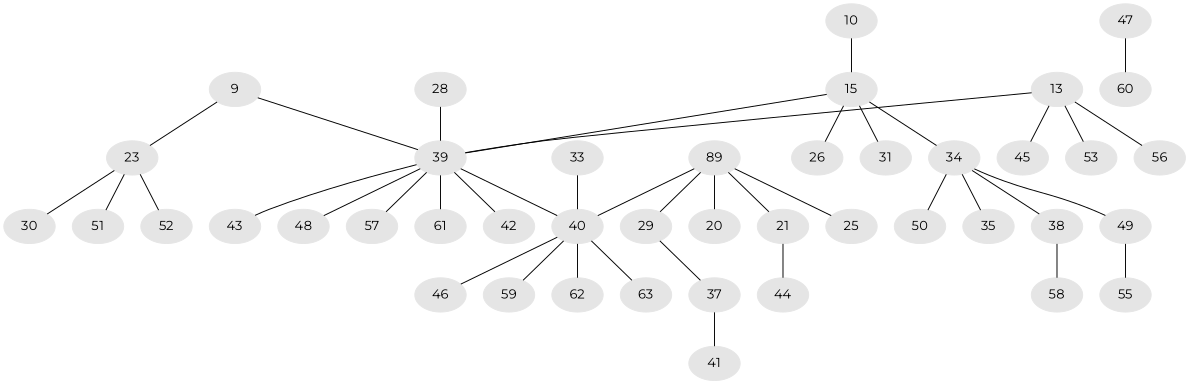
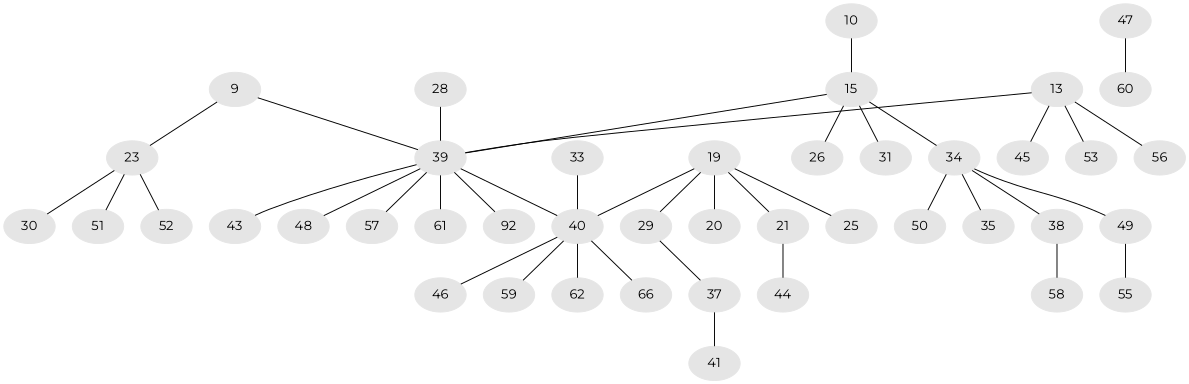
(714, 158) -> (714, 158)
(509, 226) -> (509, 226)
(646, 295) -> (646, 295)
